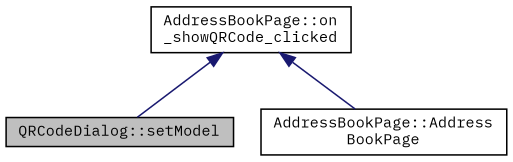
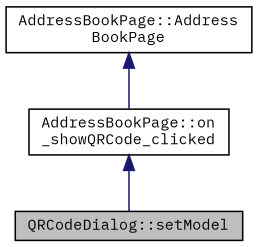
(324, 86) -> (129, 89)
